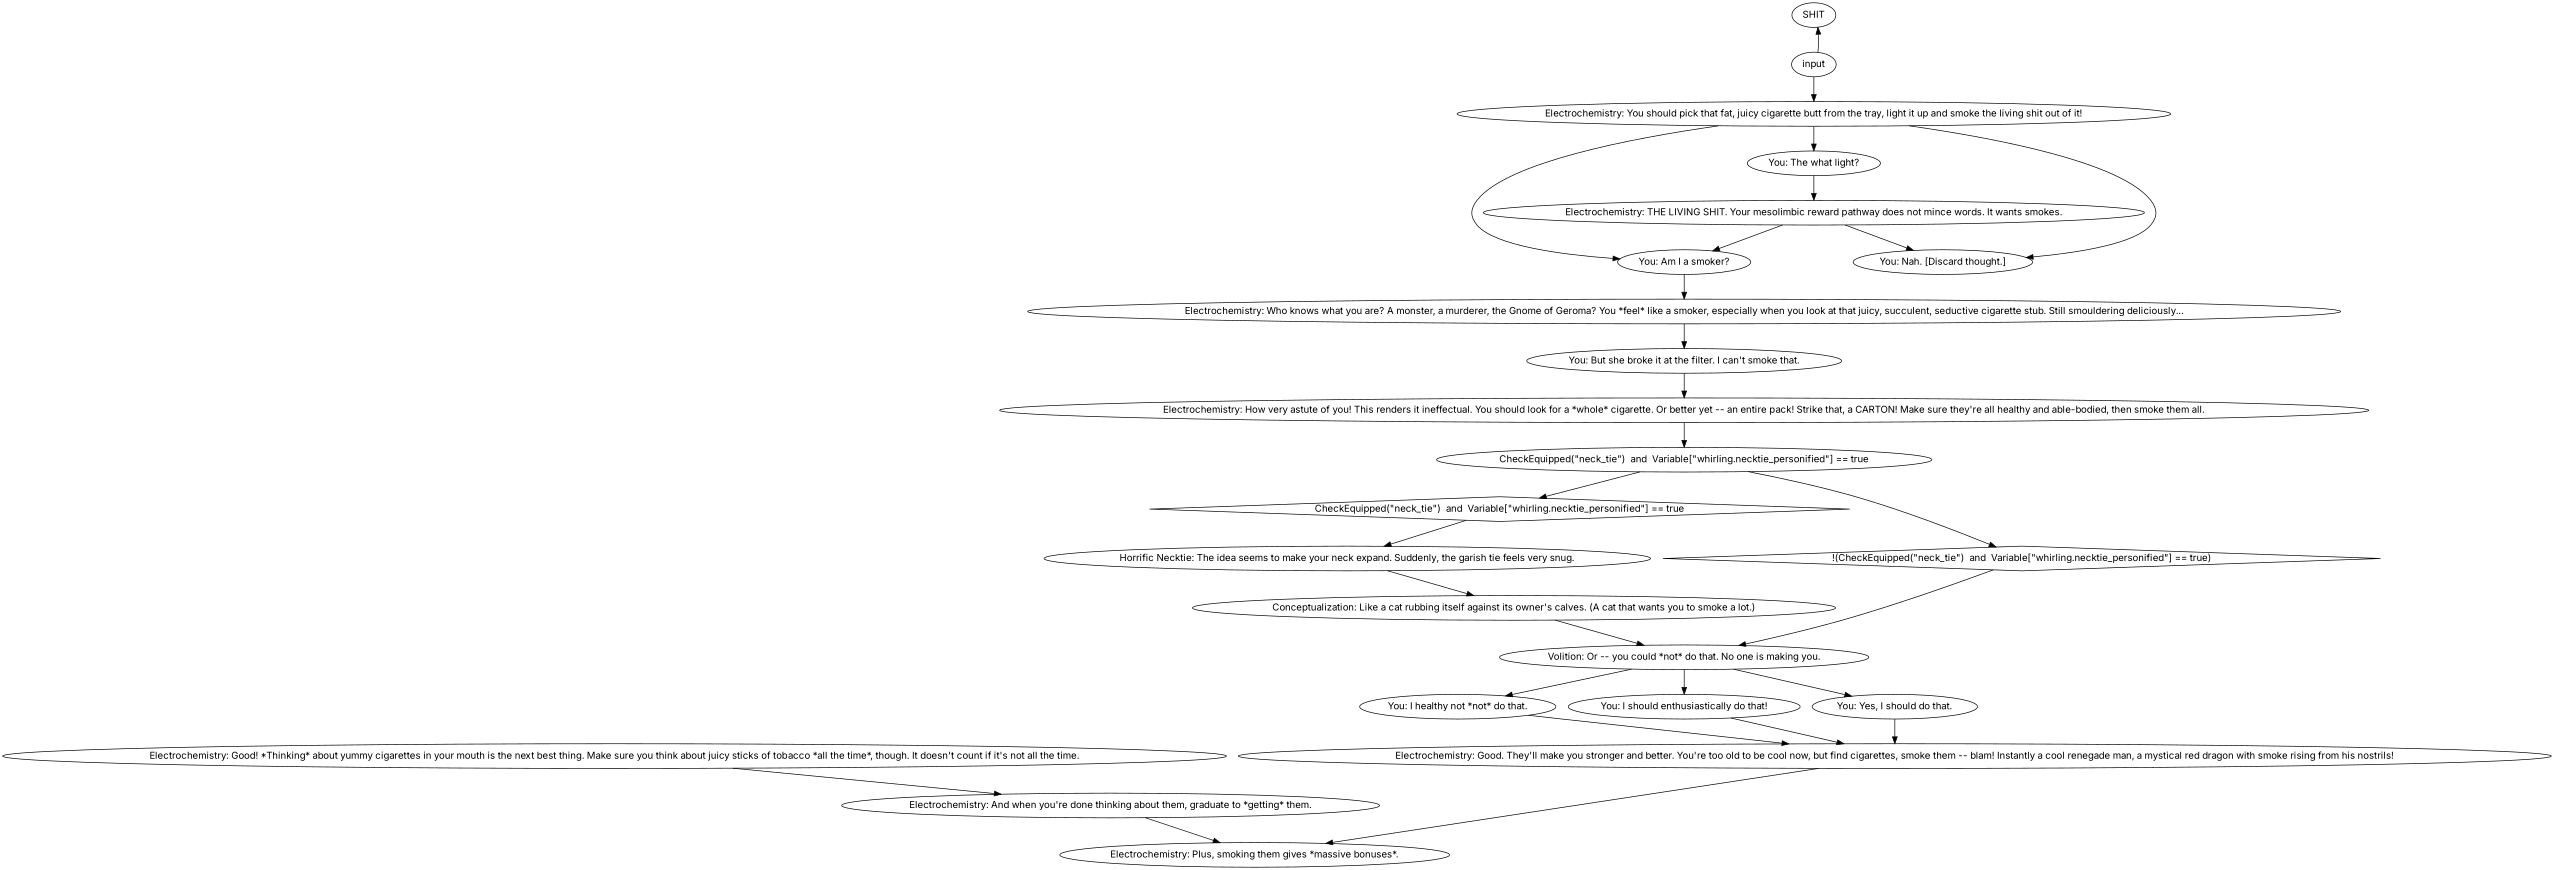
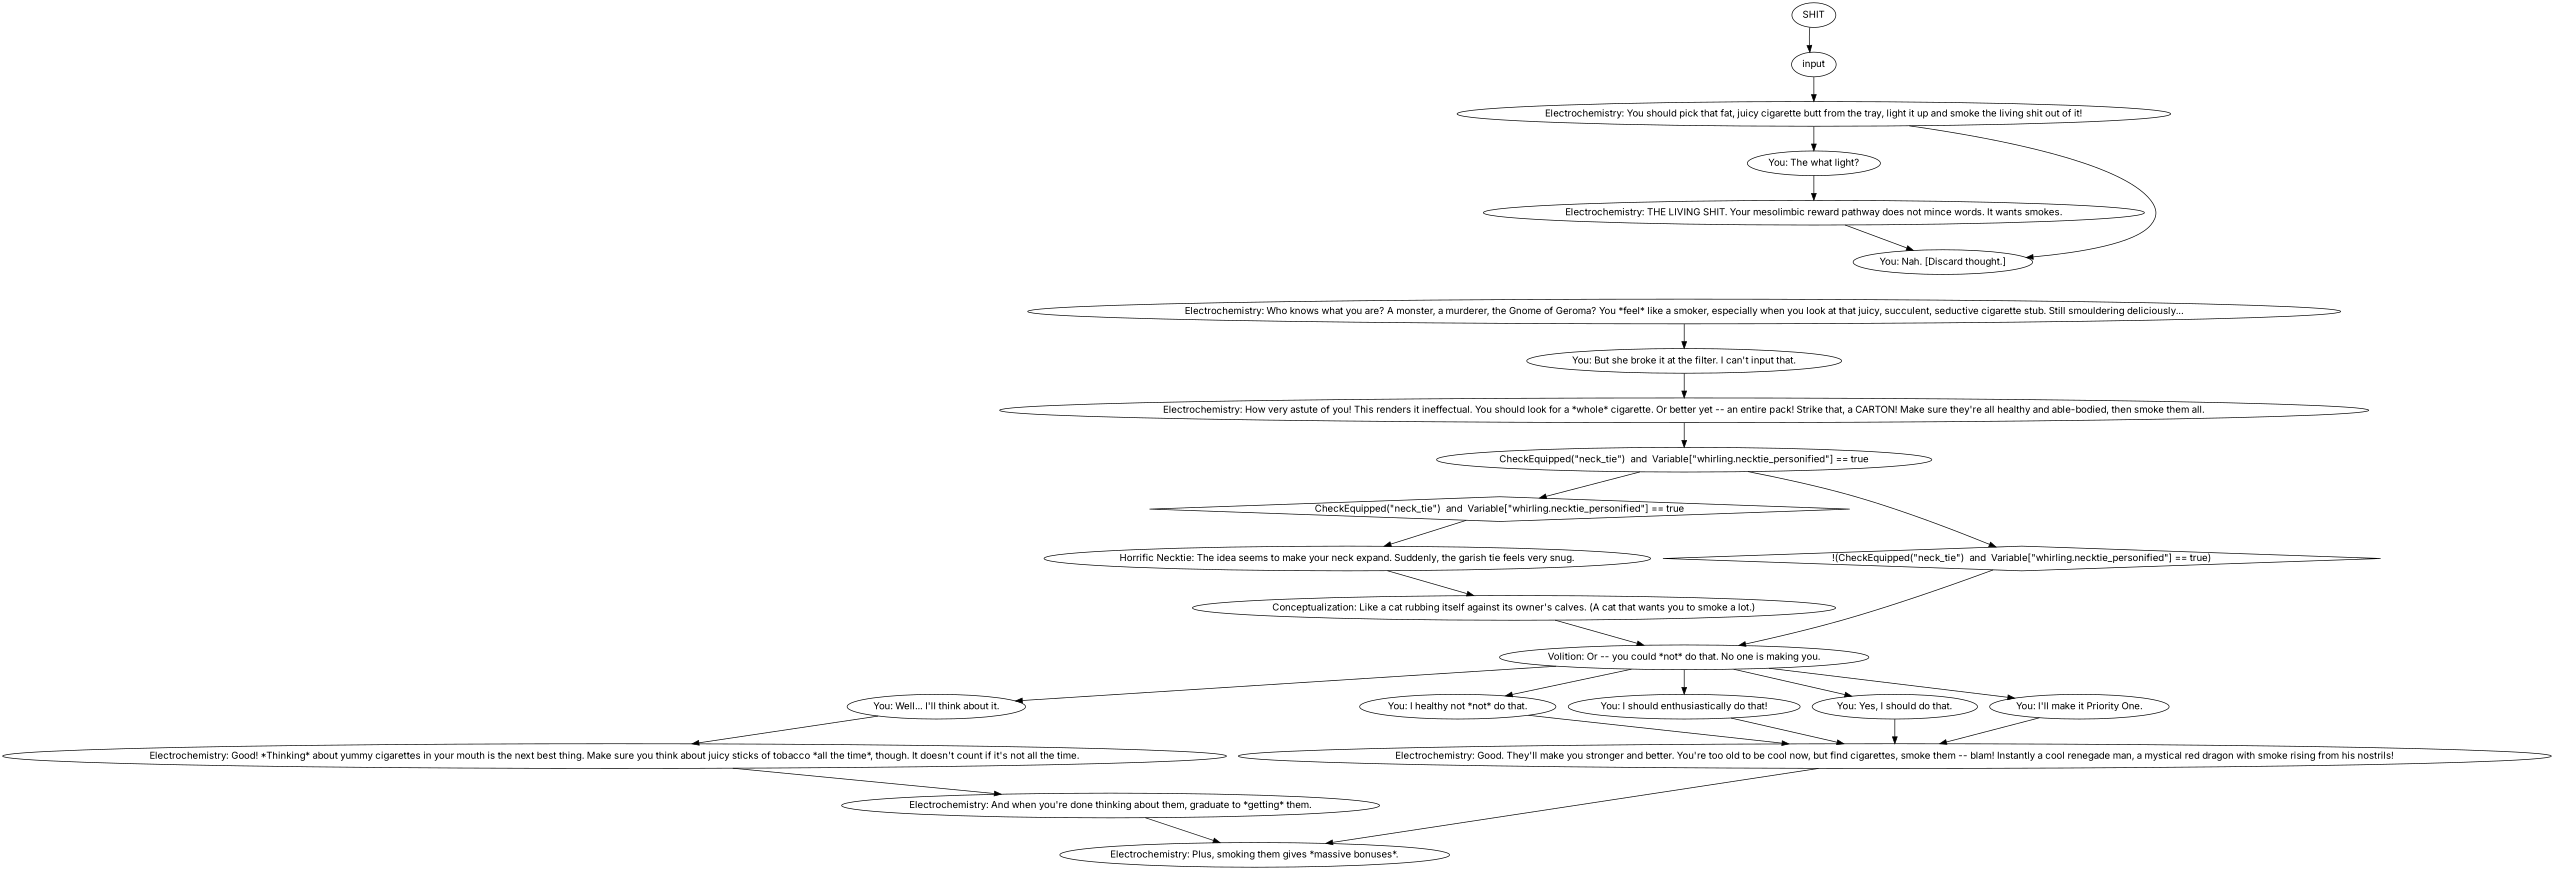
(1818, 43) -> (1809, 36)
(1684, 262) -> none
(1684, 361) -> (1684, 361)
none -> (936, 707)
none -> (2079, 707)
